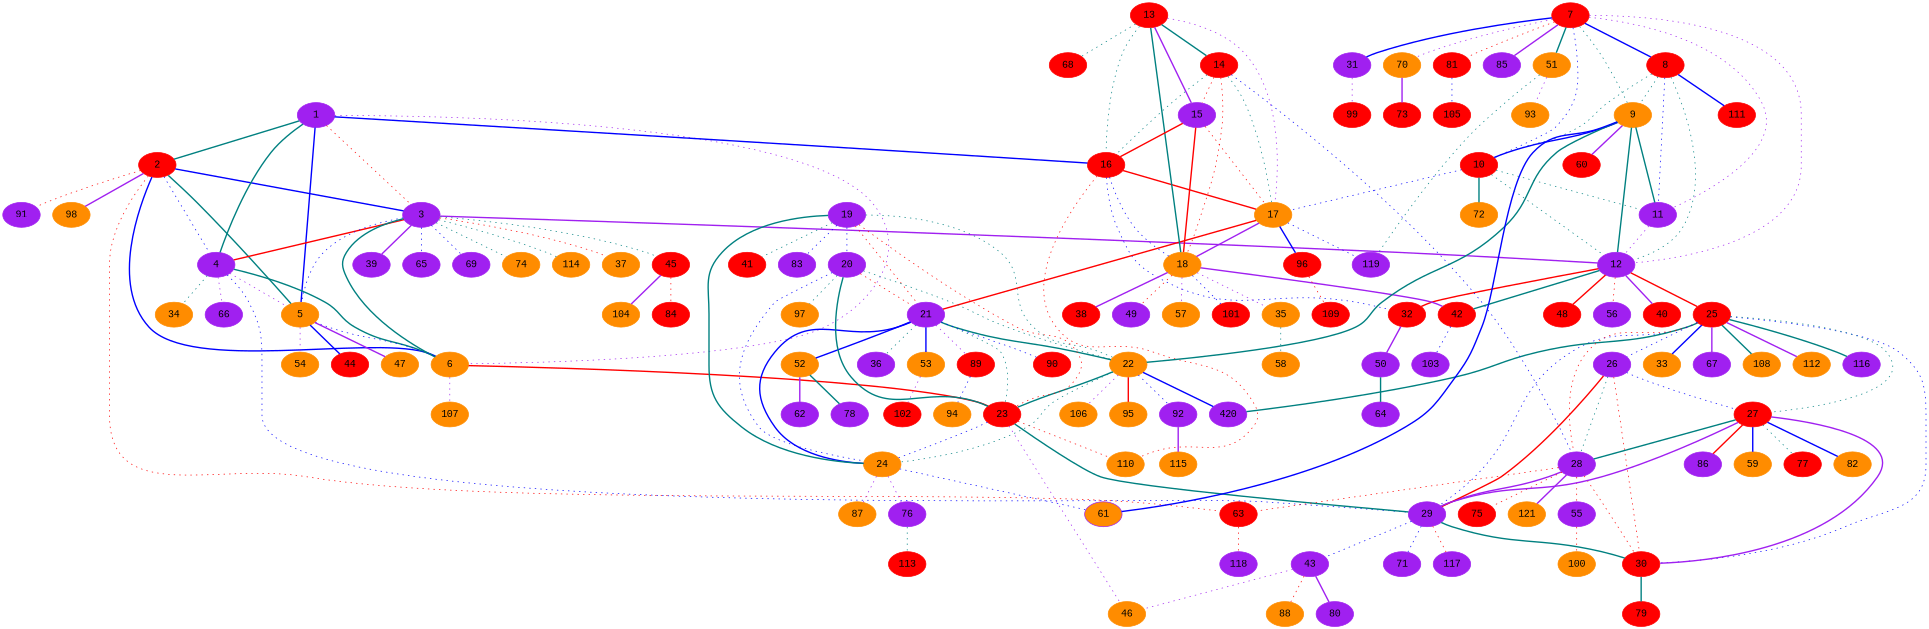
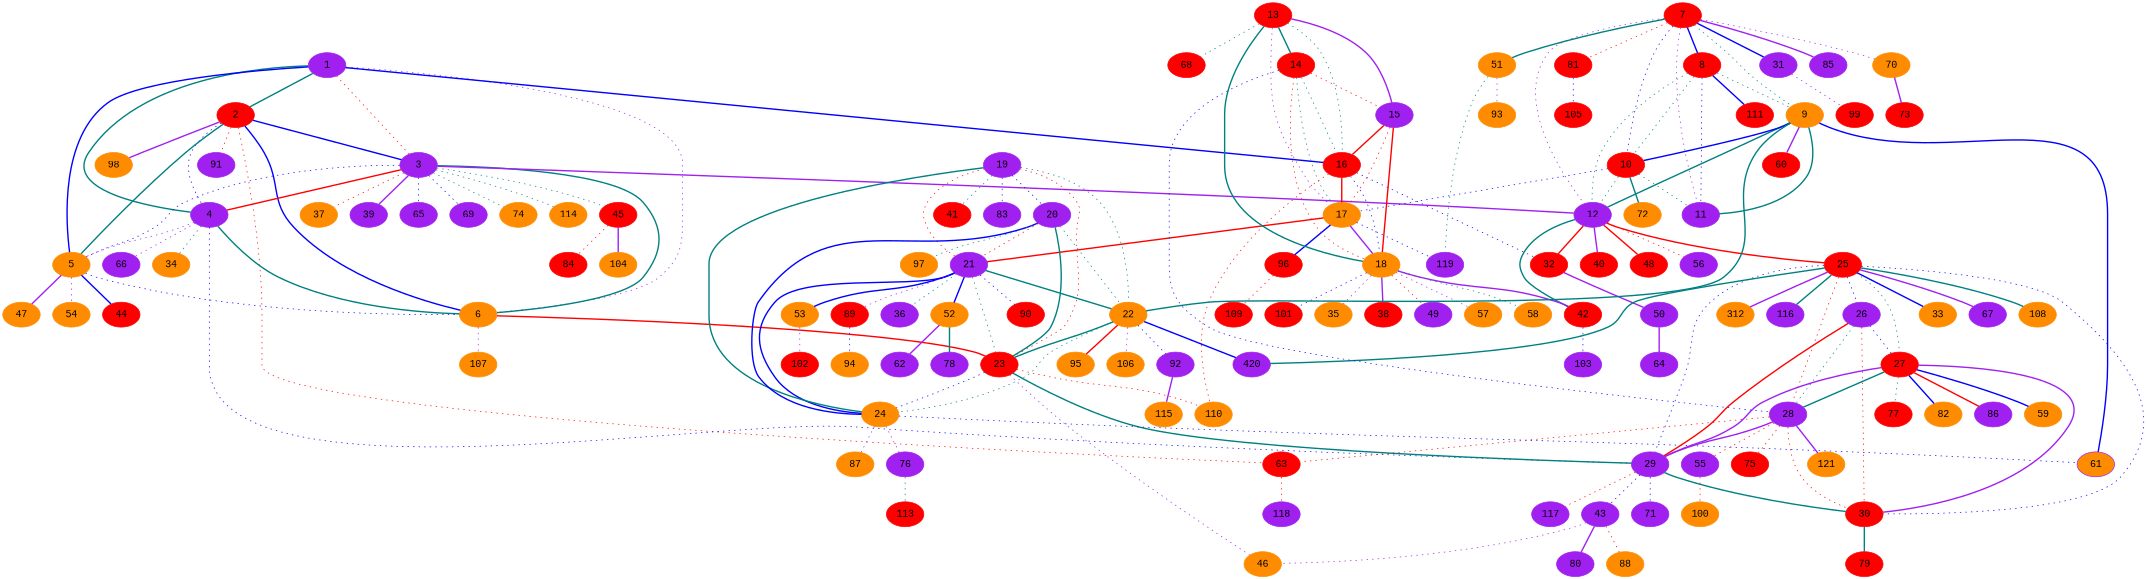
(1637, 240) -> none
(1281, 340) -> (1471, 290)
(1812, 365) -> (1735, 315)
(741, 386) -> (798, 263)
(1381, 388) -> (1659, 340)
